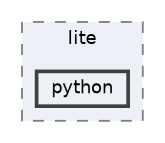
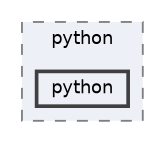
(82, 39) -> (82, 39)
